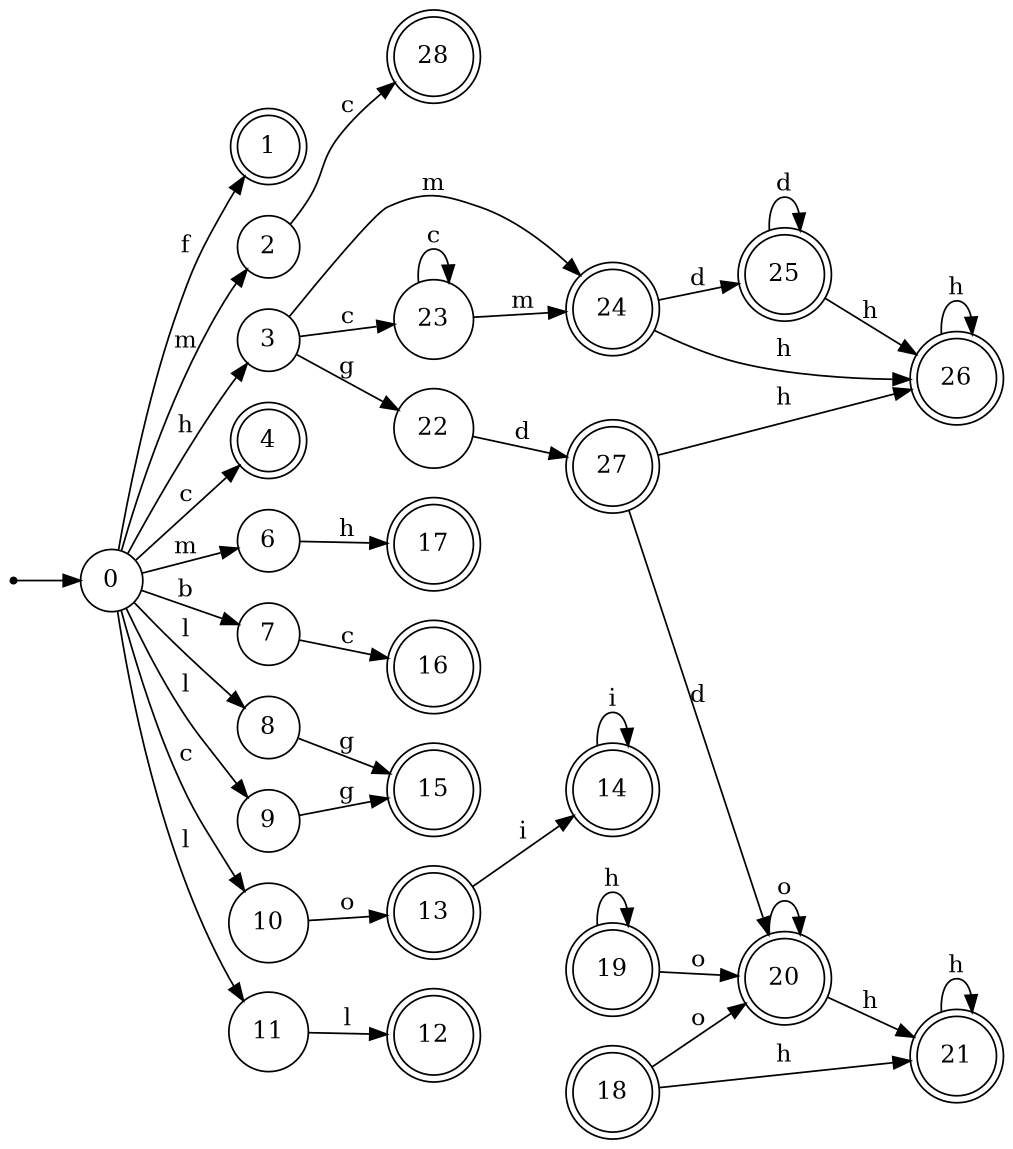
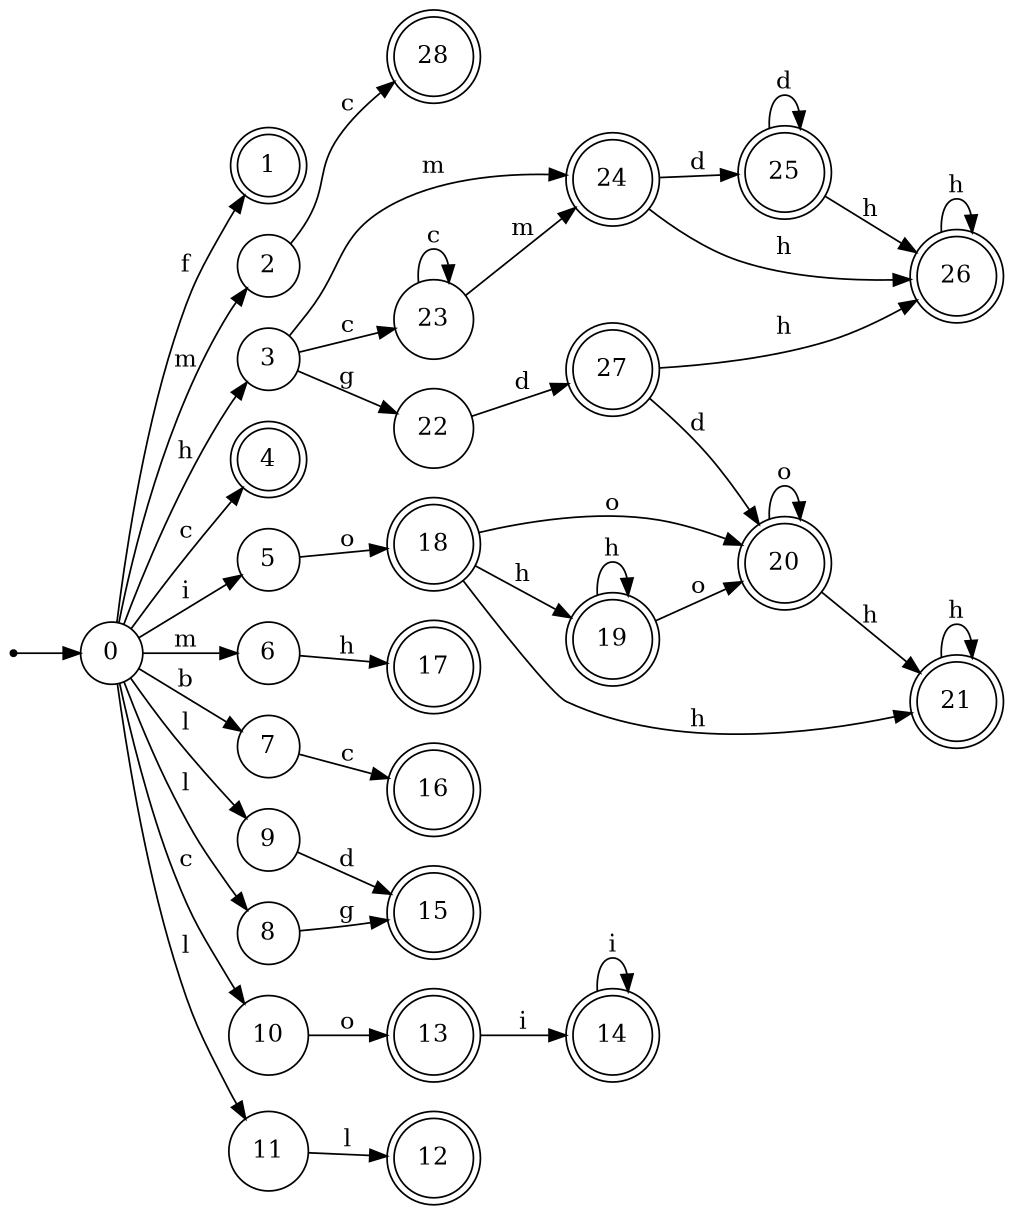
none -> (269, 560)
none -> (515, 587)
(348, 792) -> (348, 860)
